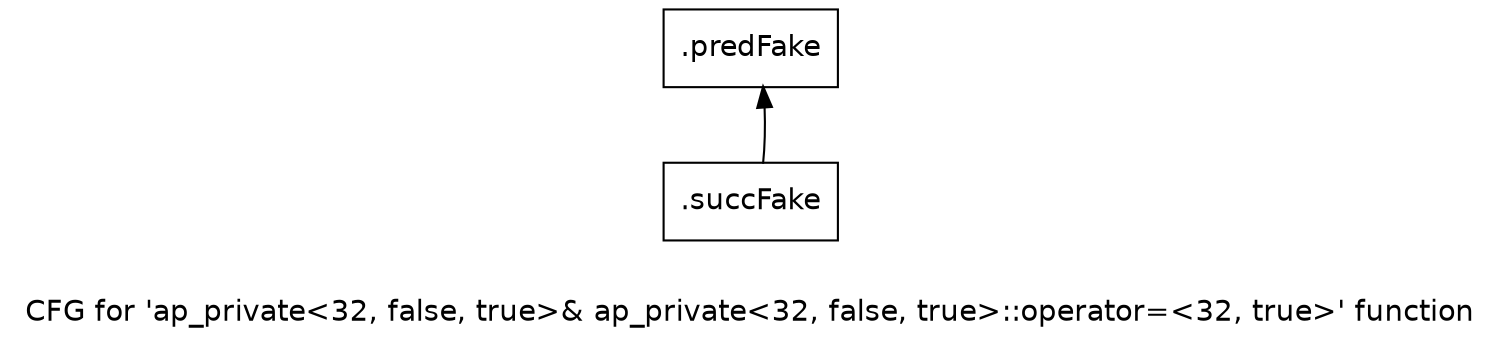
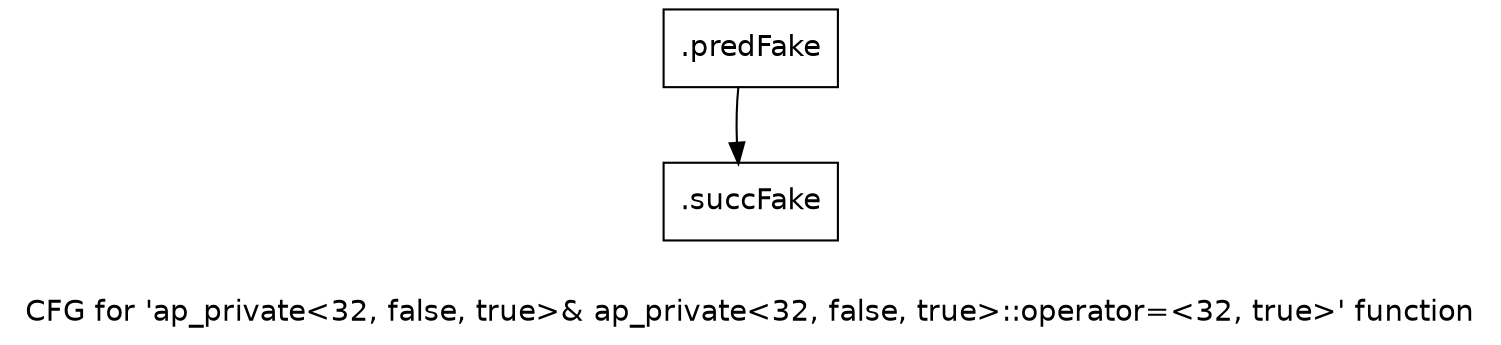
(765, 136) -> (737, 115)
